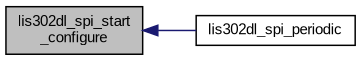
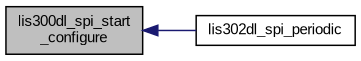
(74, 30) -> (74, 30)
